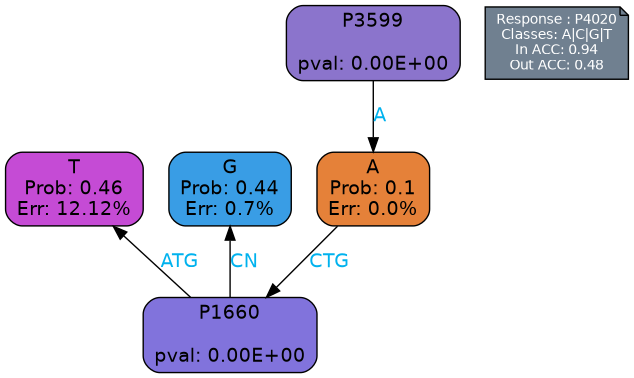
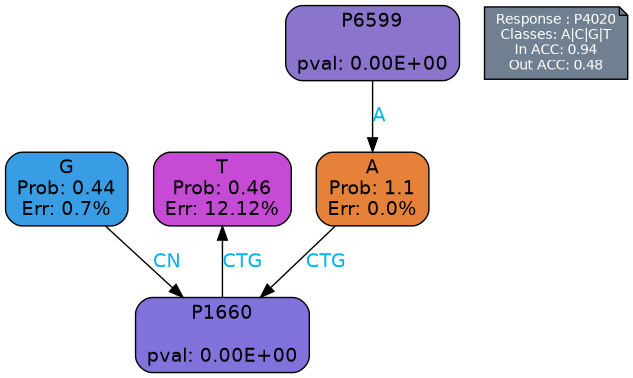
(373, 43) -> (373, 43)
(373, 189) -> (373, 189)
(180, 262) -> (243, 262)
(230, 269) -> (139, 257)
